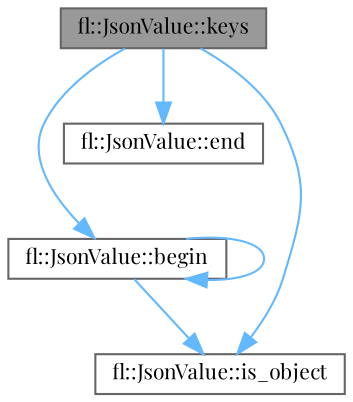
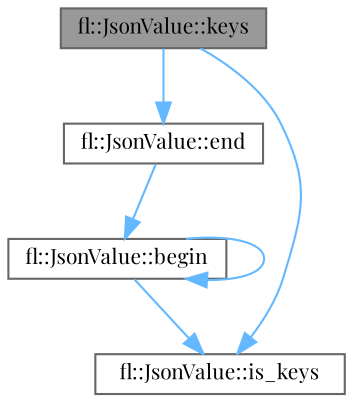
(44, 124) -> (144, 191)
(220, 374) -> (220, 374)
